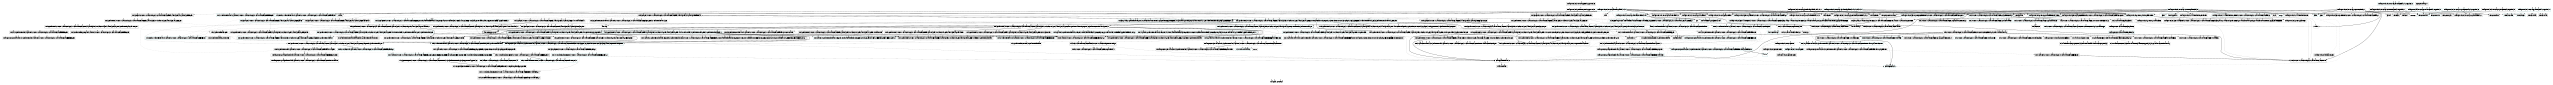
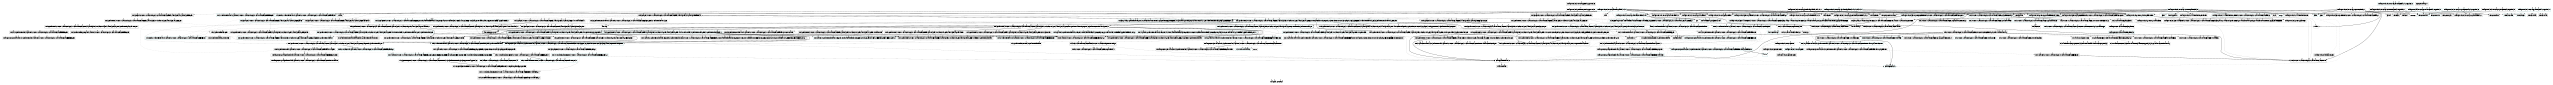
(2057, 38) -> none
